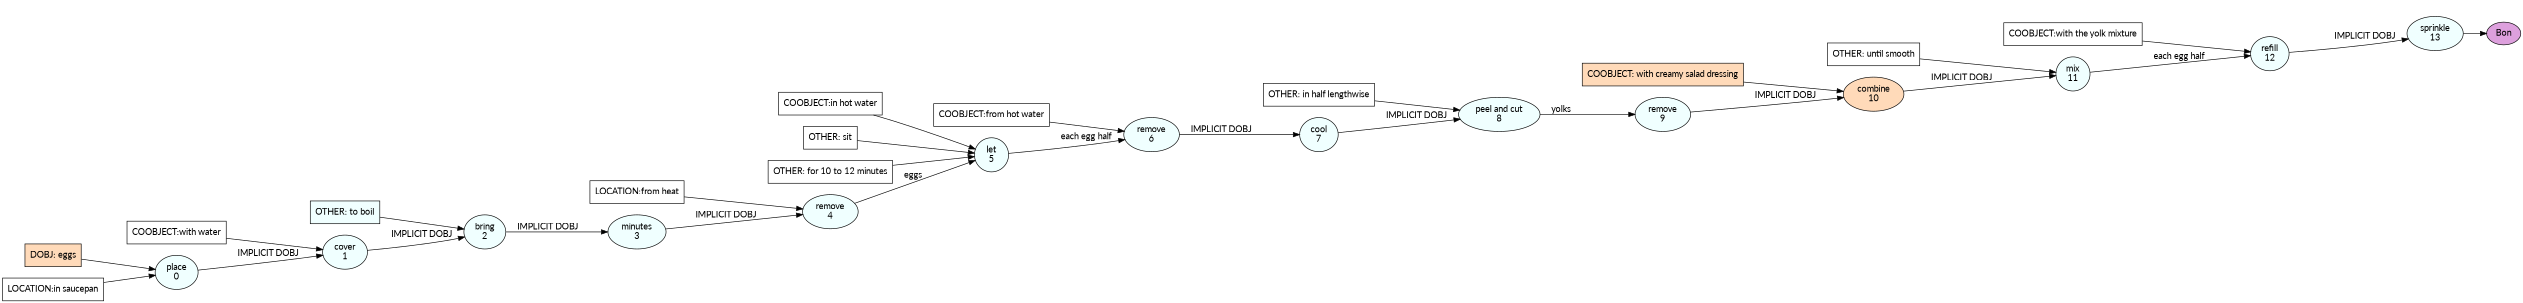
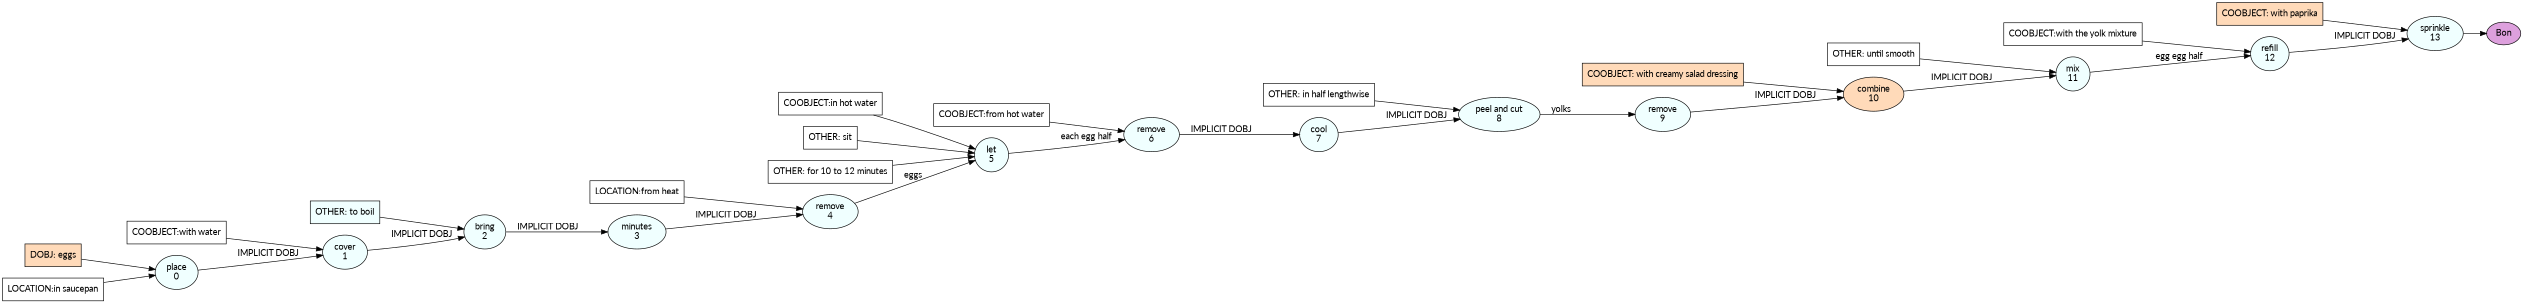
none -> (2270, 14)
(2179, 57) -> (2179, 57)
